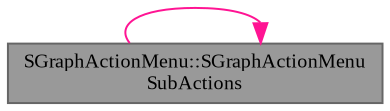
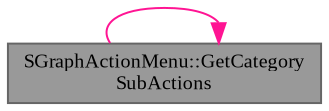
(195, 73) -> (165, 73)
